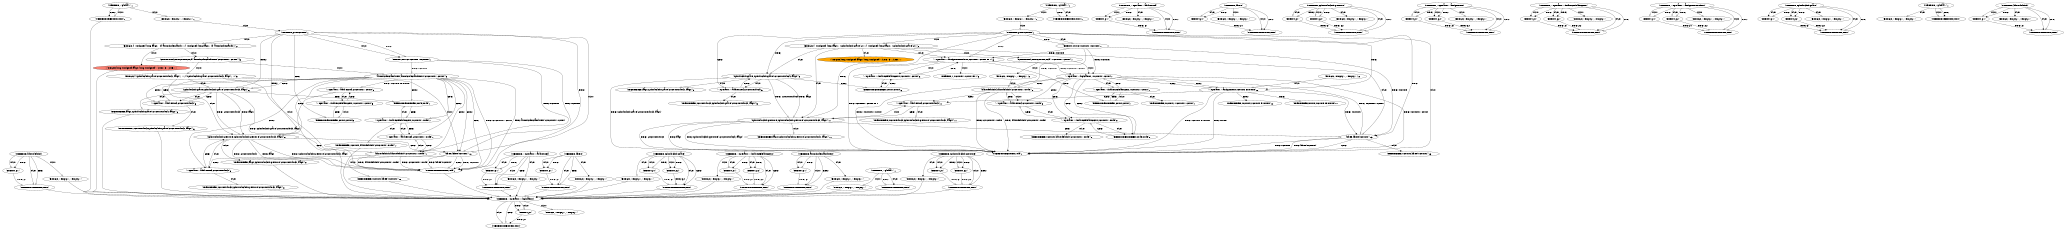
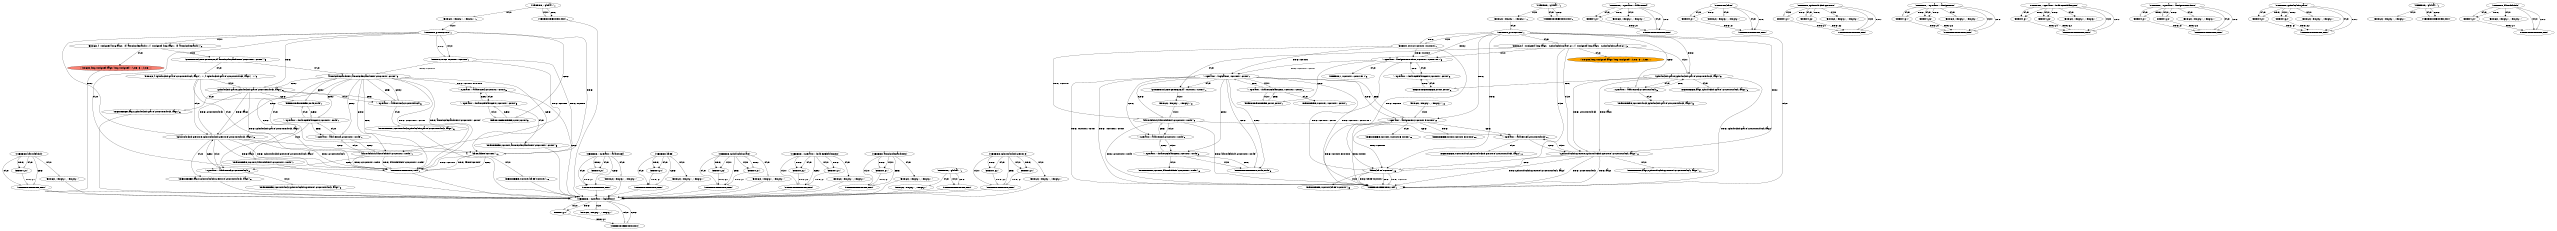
(1083, 64) -> (1203, 83)
(1246, 97) -> (1407, 129)
none -> (522, 145)
